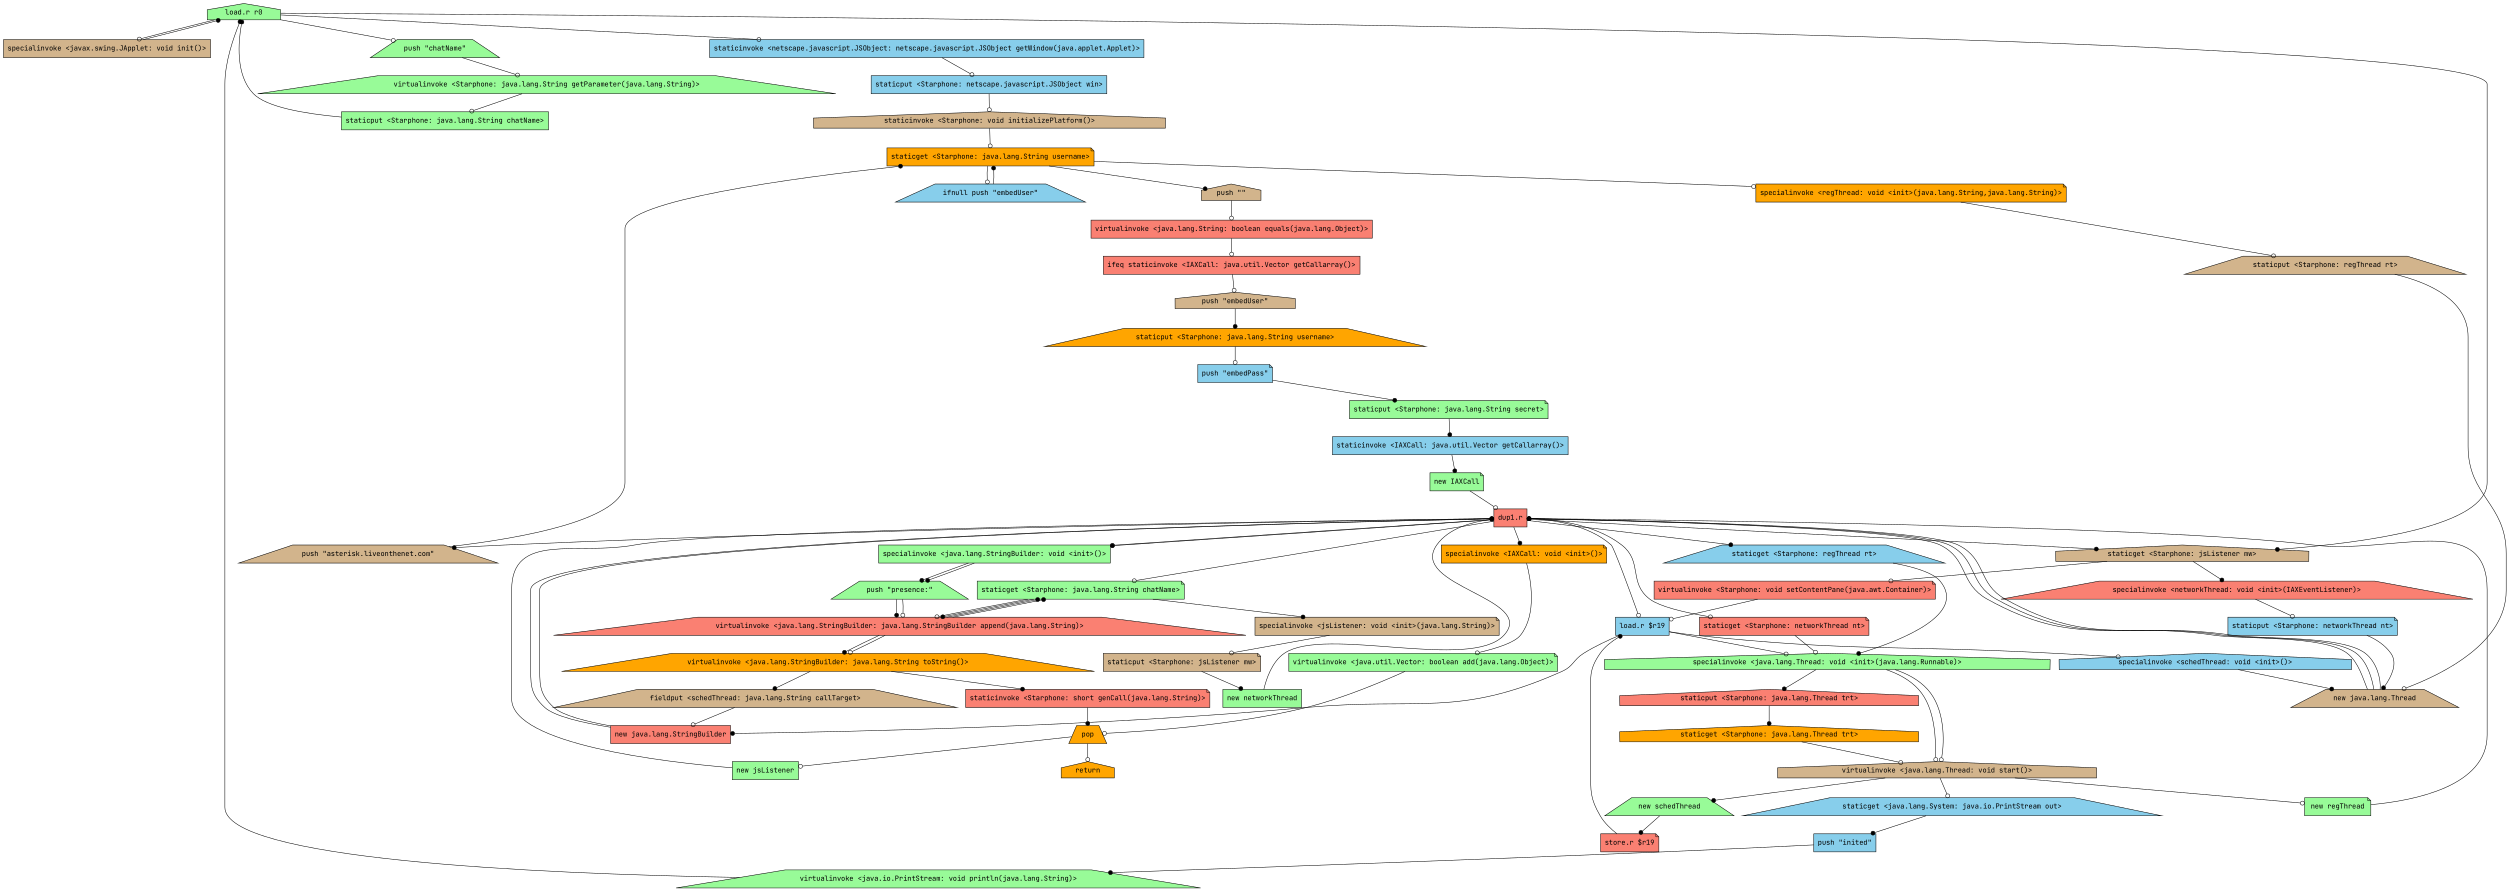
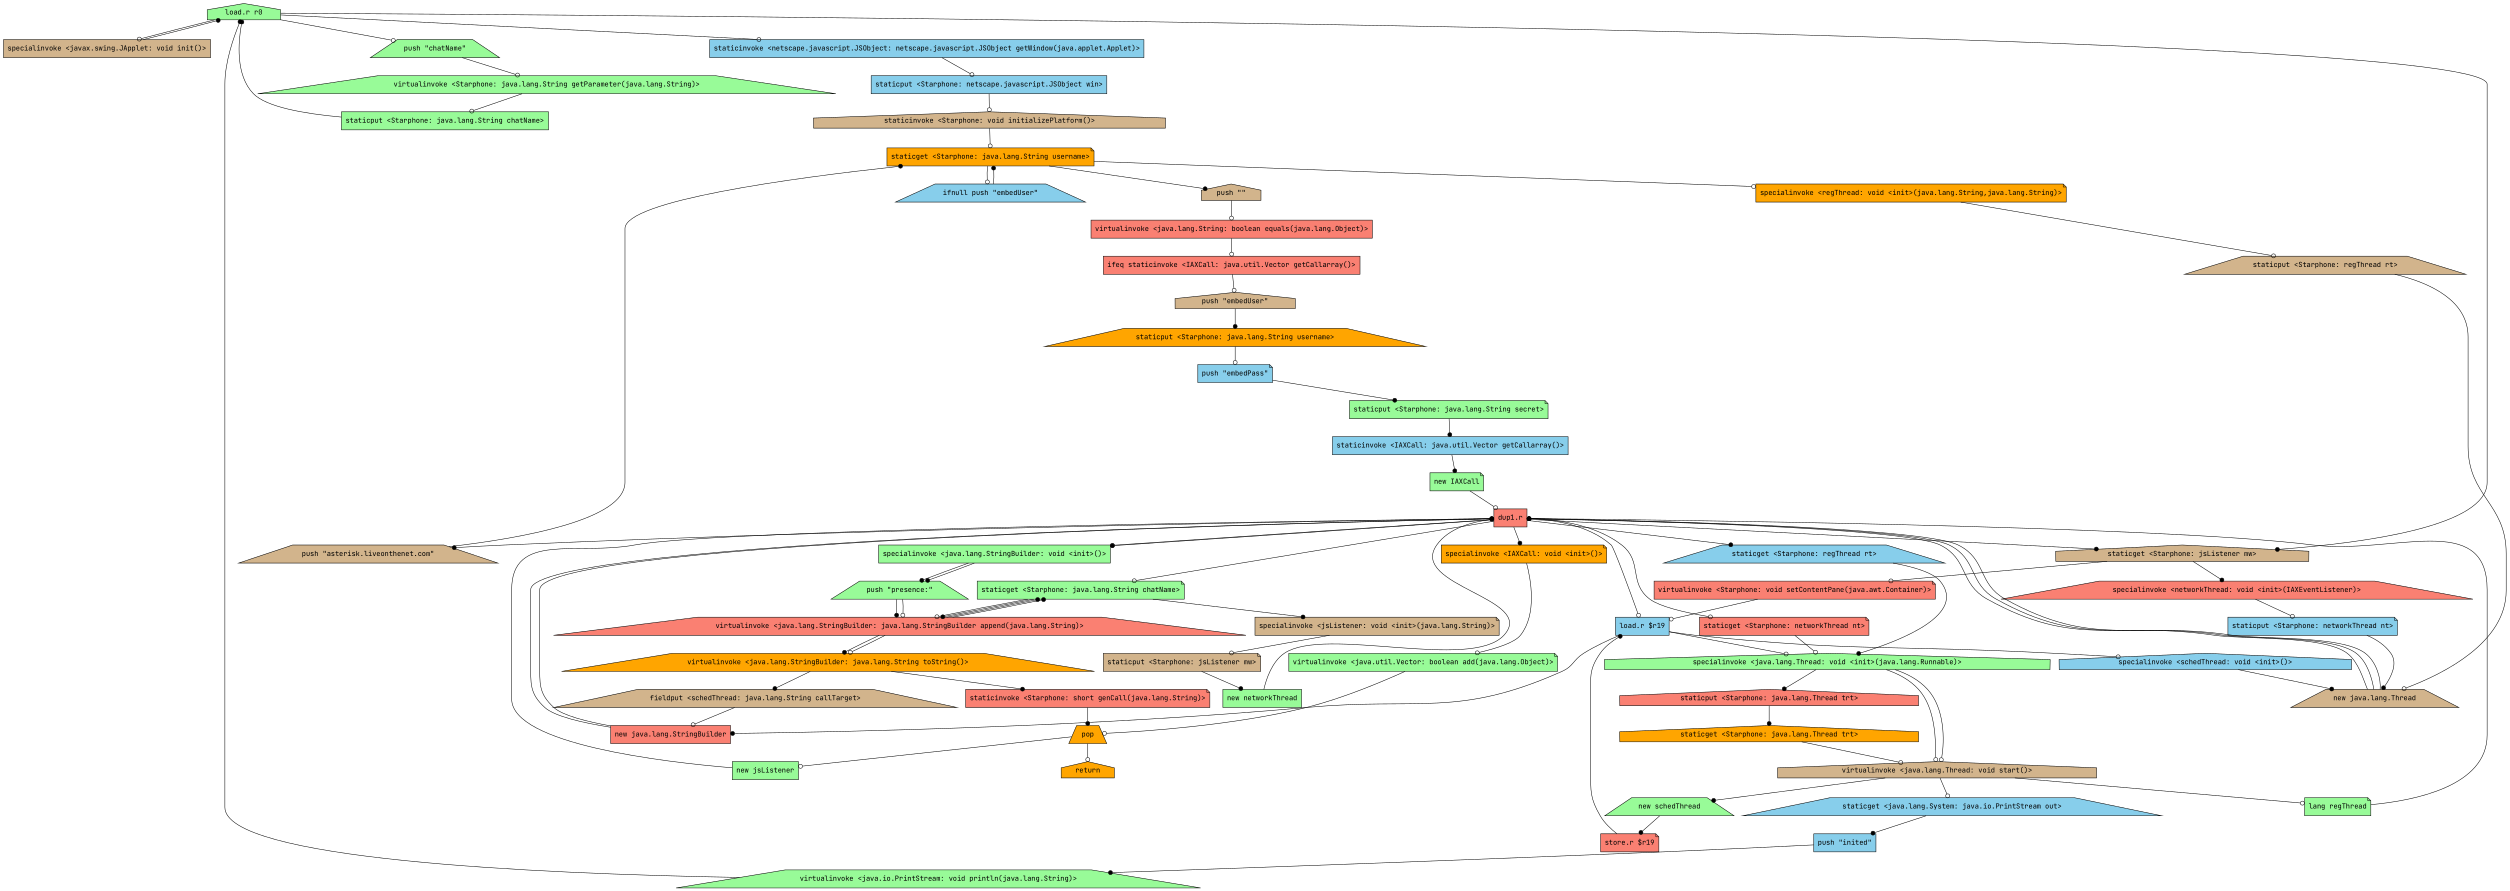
(2338, 807) -> (2338, 807)
